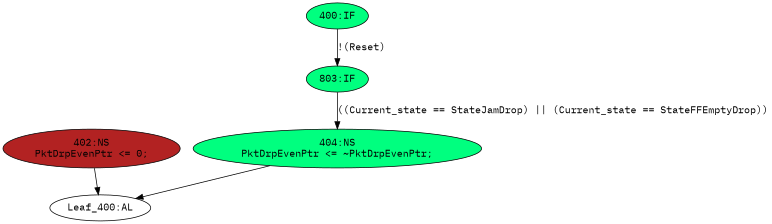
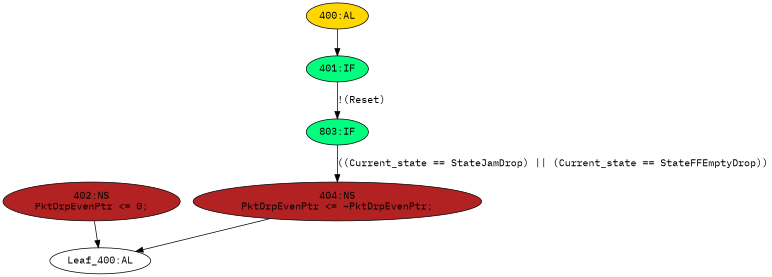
none -> (337, 16)
(337, 16) -> (337, 69)
(337, 149) -> (337, 201)
